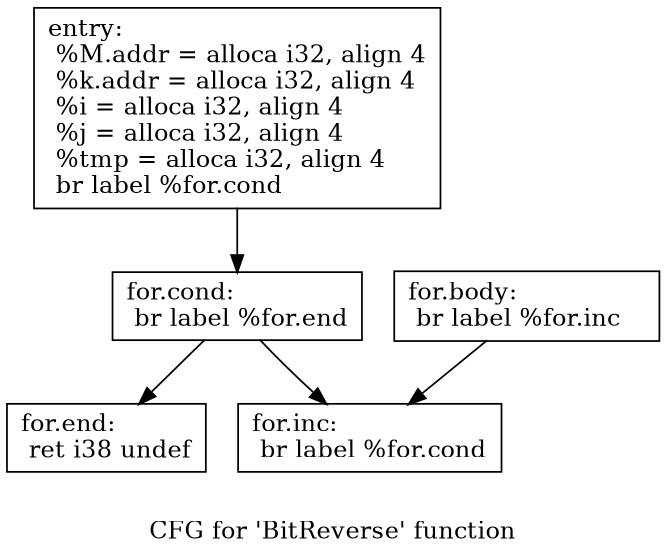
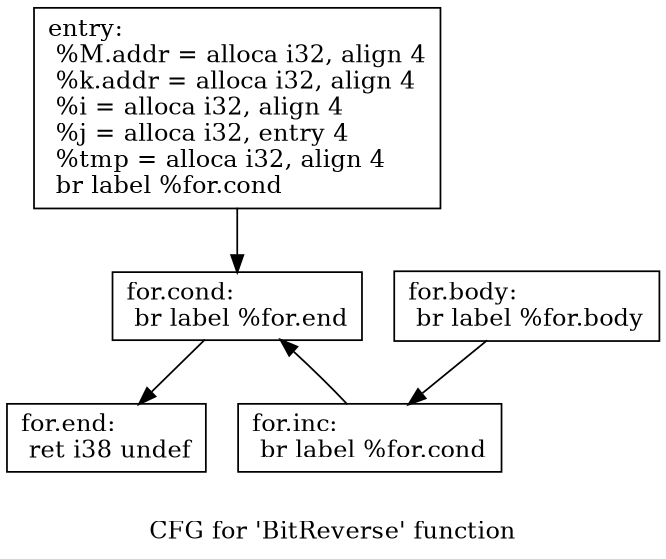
(196, 133) -> (199, 133)
(515, 318) -> (527, 318)
(286, 366) -> (321, 378)
